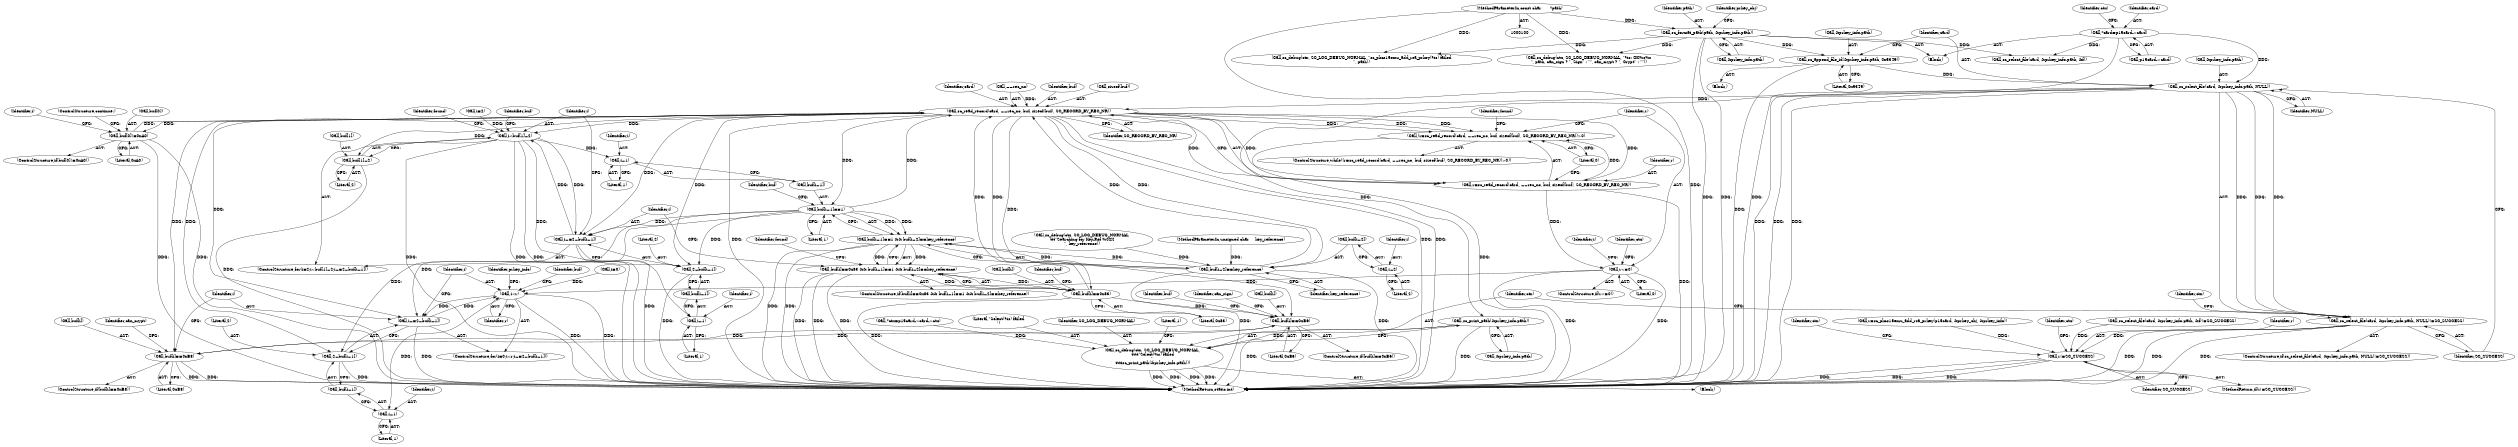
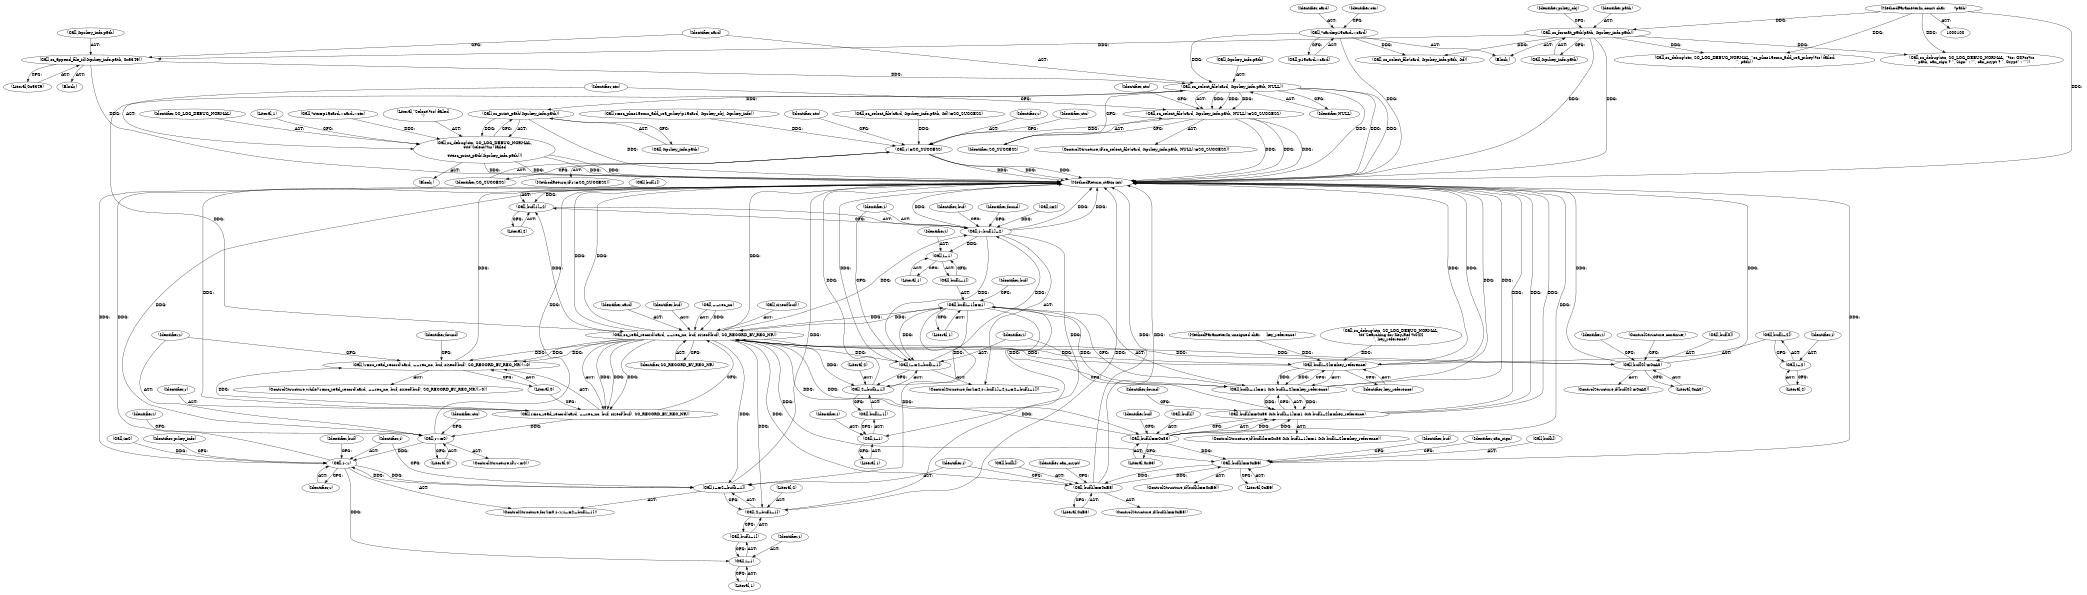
(418, 379) -> (797, 186)
